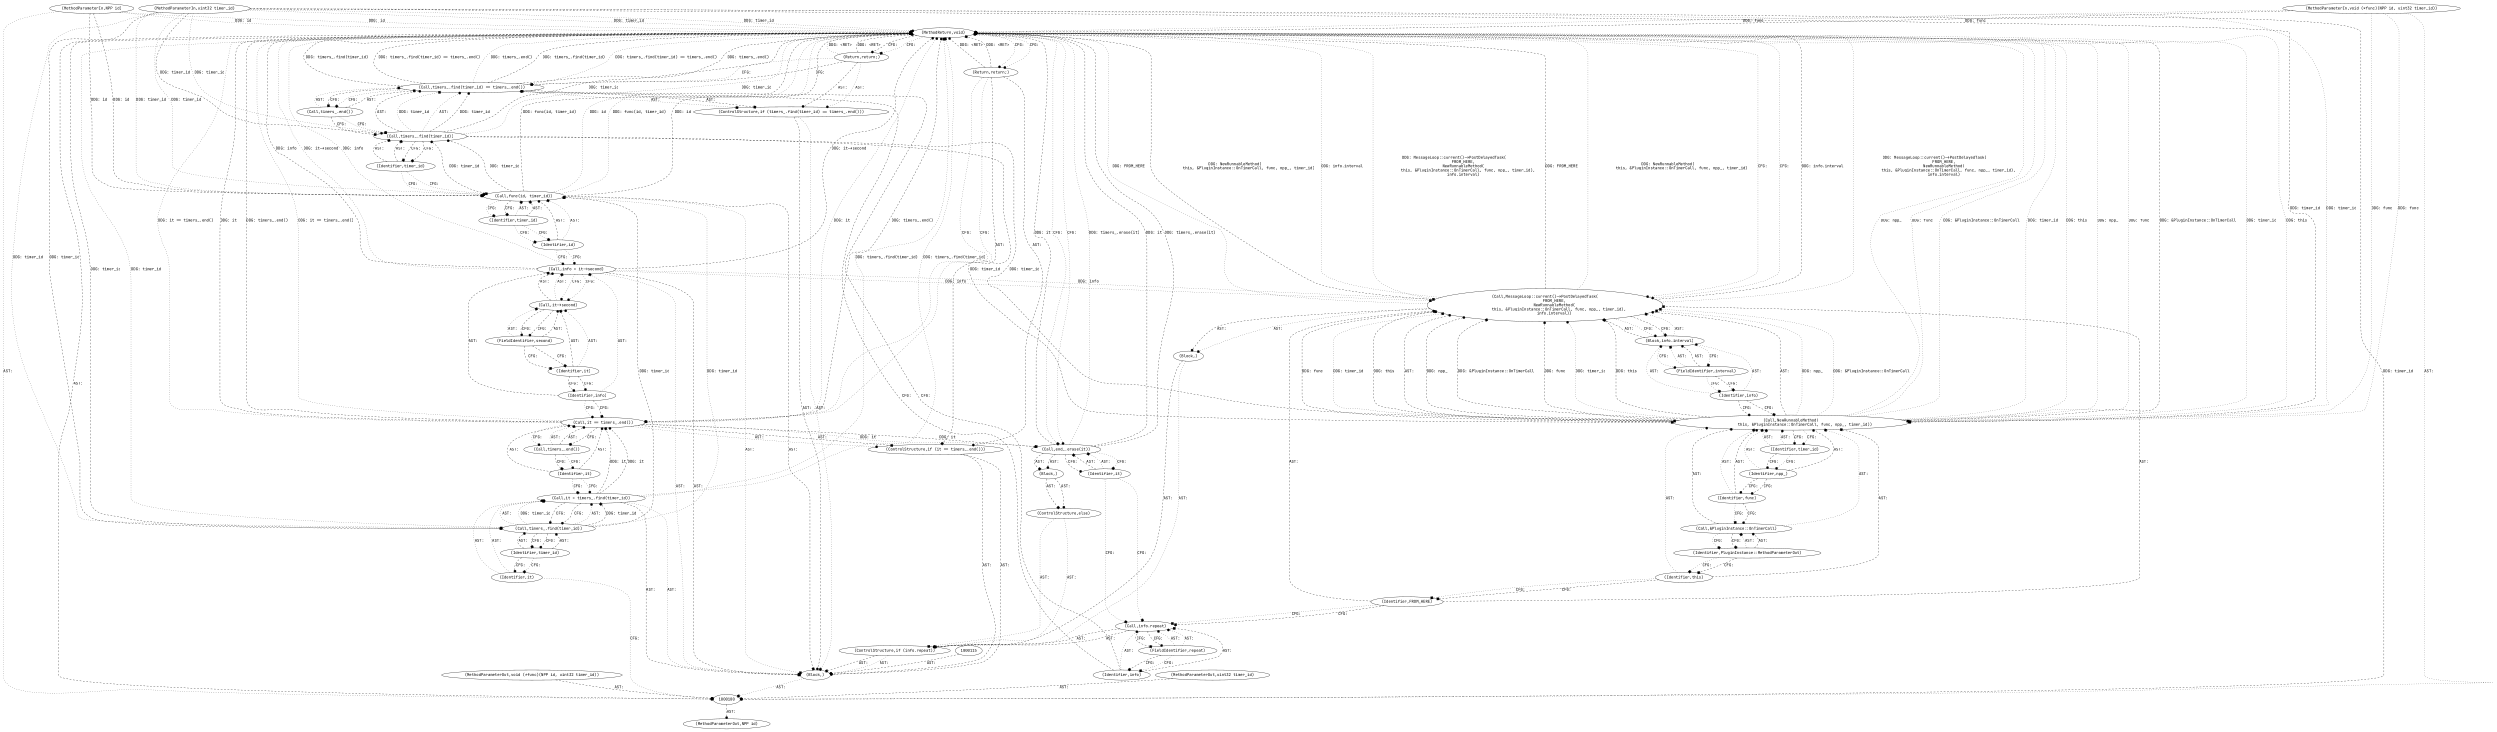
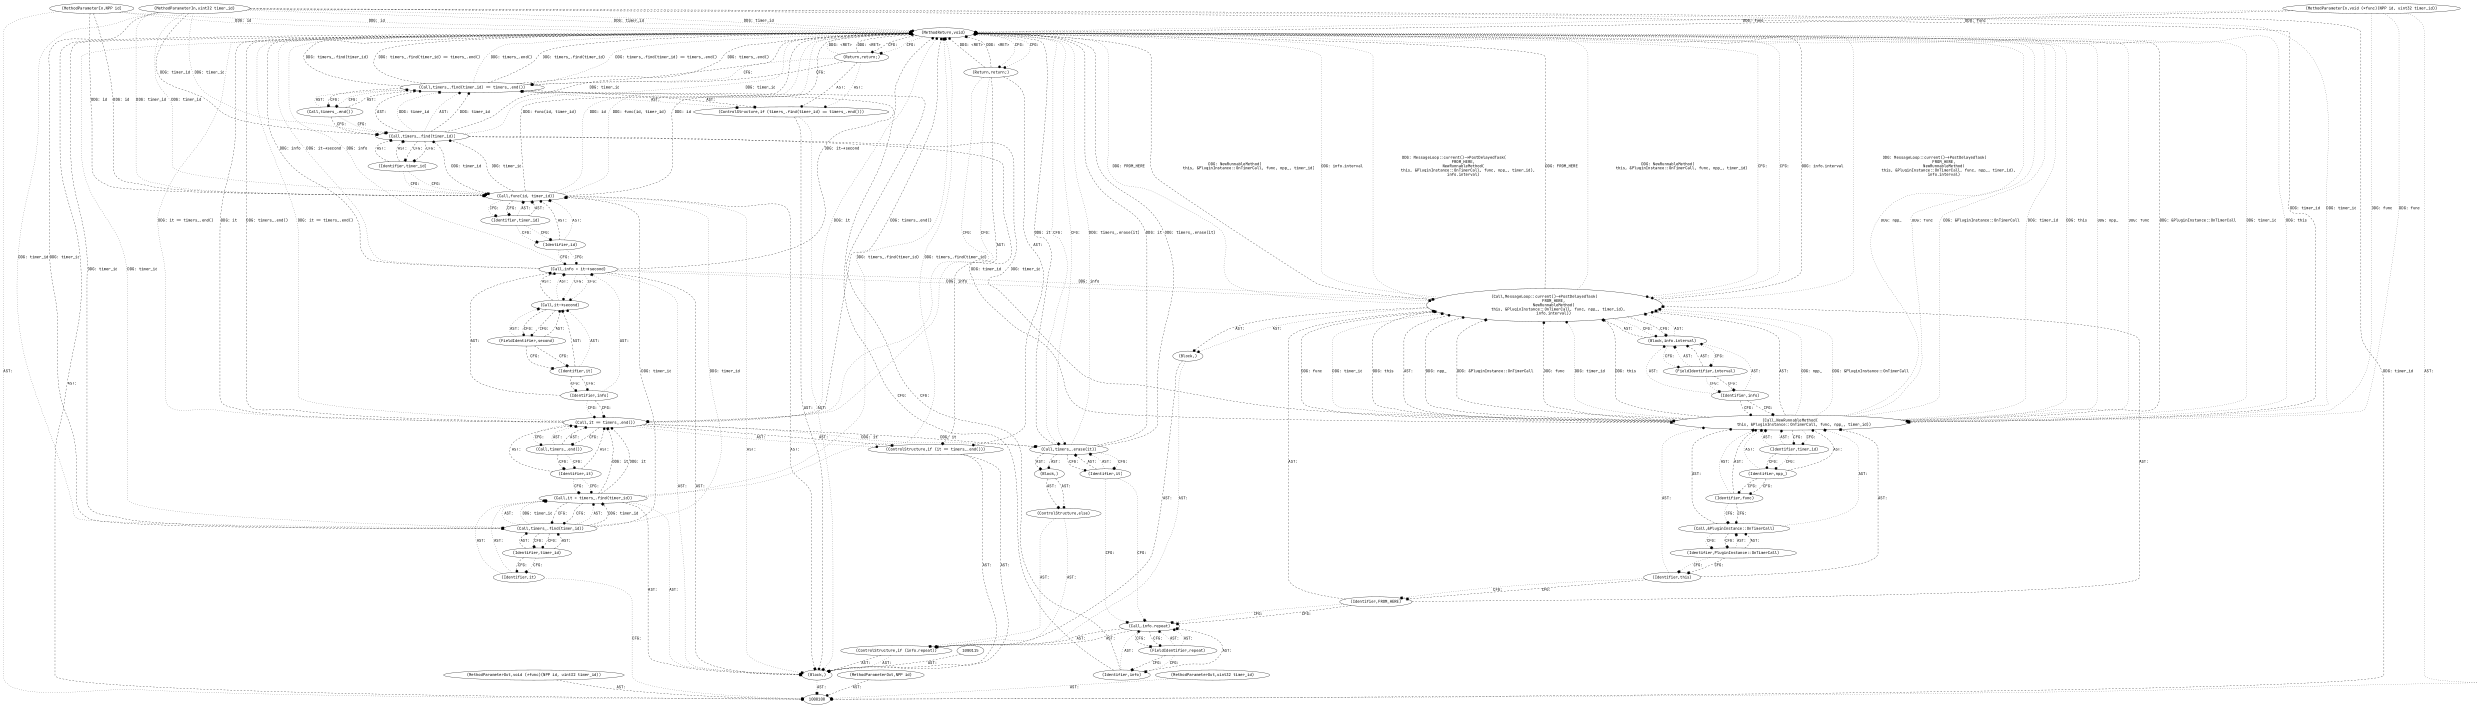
(1066, 449) -> (1069, 449)
(1747, 553) -> (1733, 553)
(958, 690) -> (1003, 689)
(727, 711) -> (848, 687)
